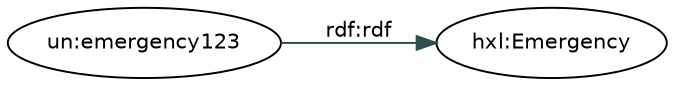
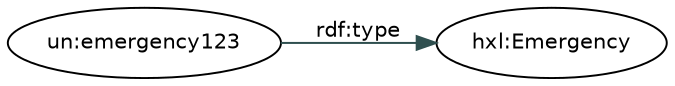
(359, 31) -> (359, 31)
